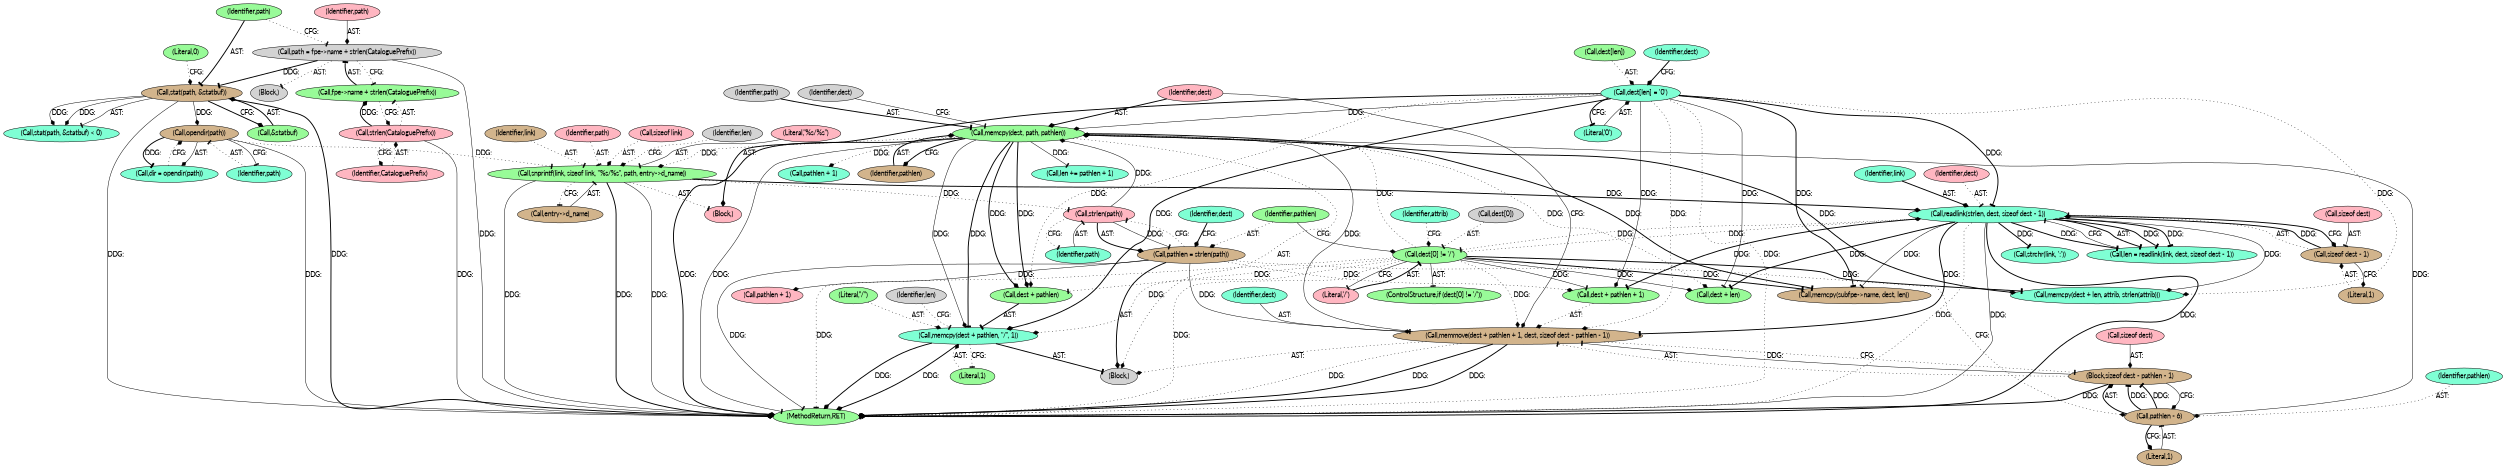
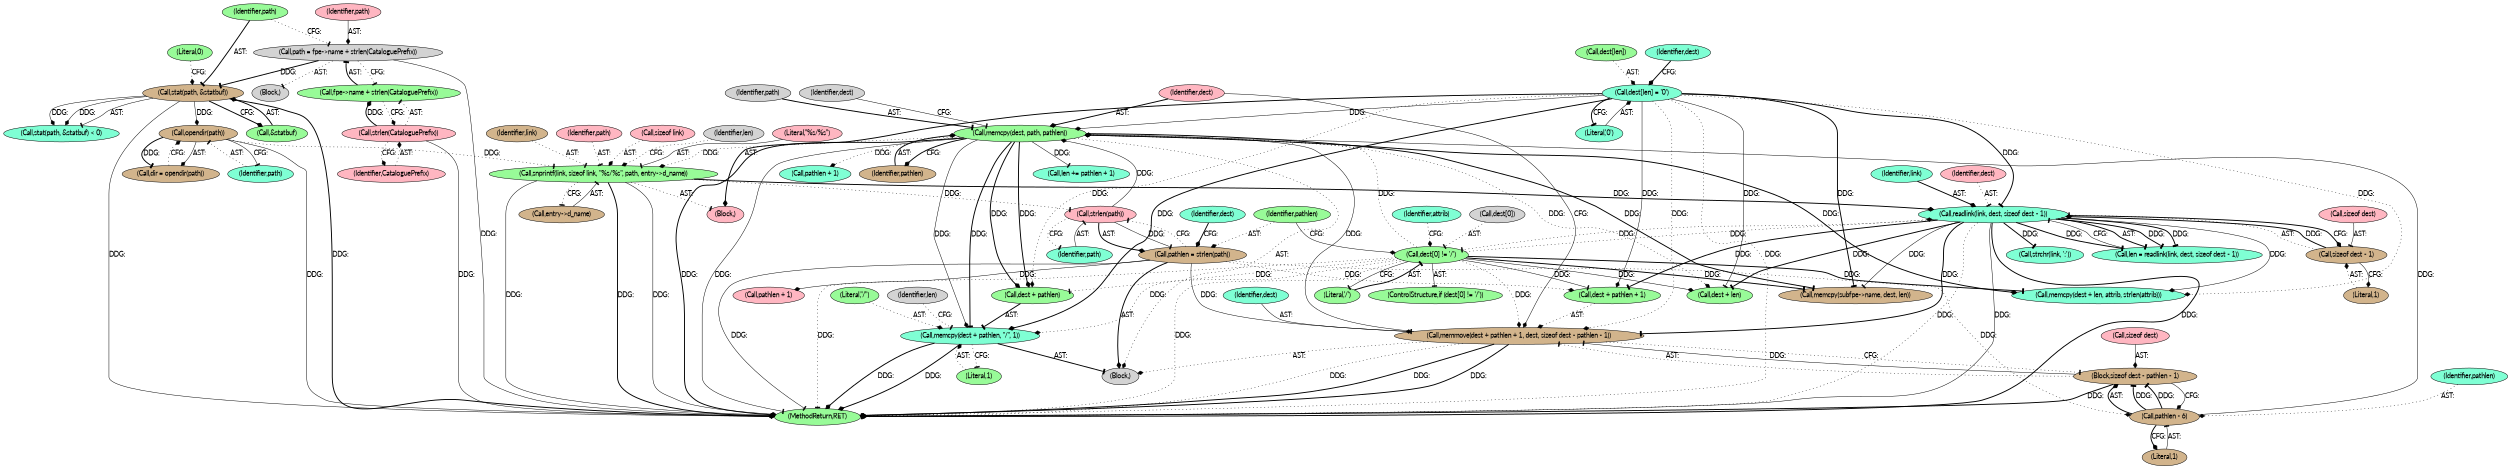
(169, 174) -> (171, 174)
(1988, 214) -> (1993, 214)
(1336, 295) -> (1337, 295)
(1983, 336) -> (1990, 336)
